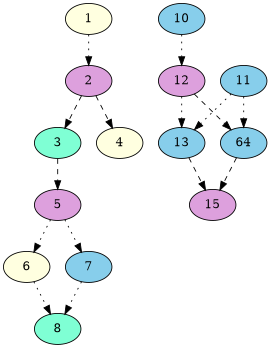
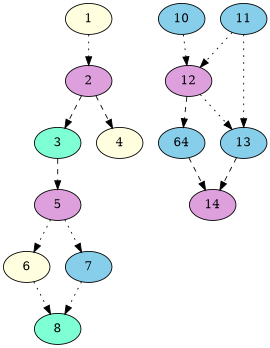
(244, 108) -> (219, 47)
(213, 205) -> (213, 205)
